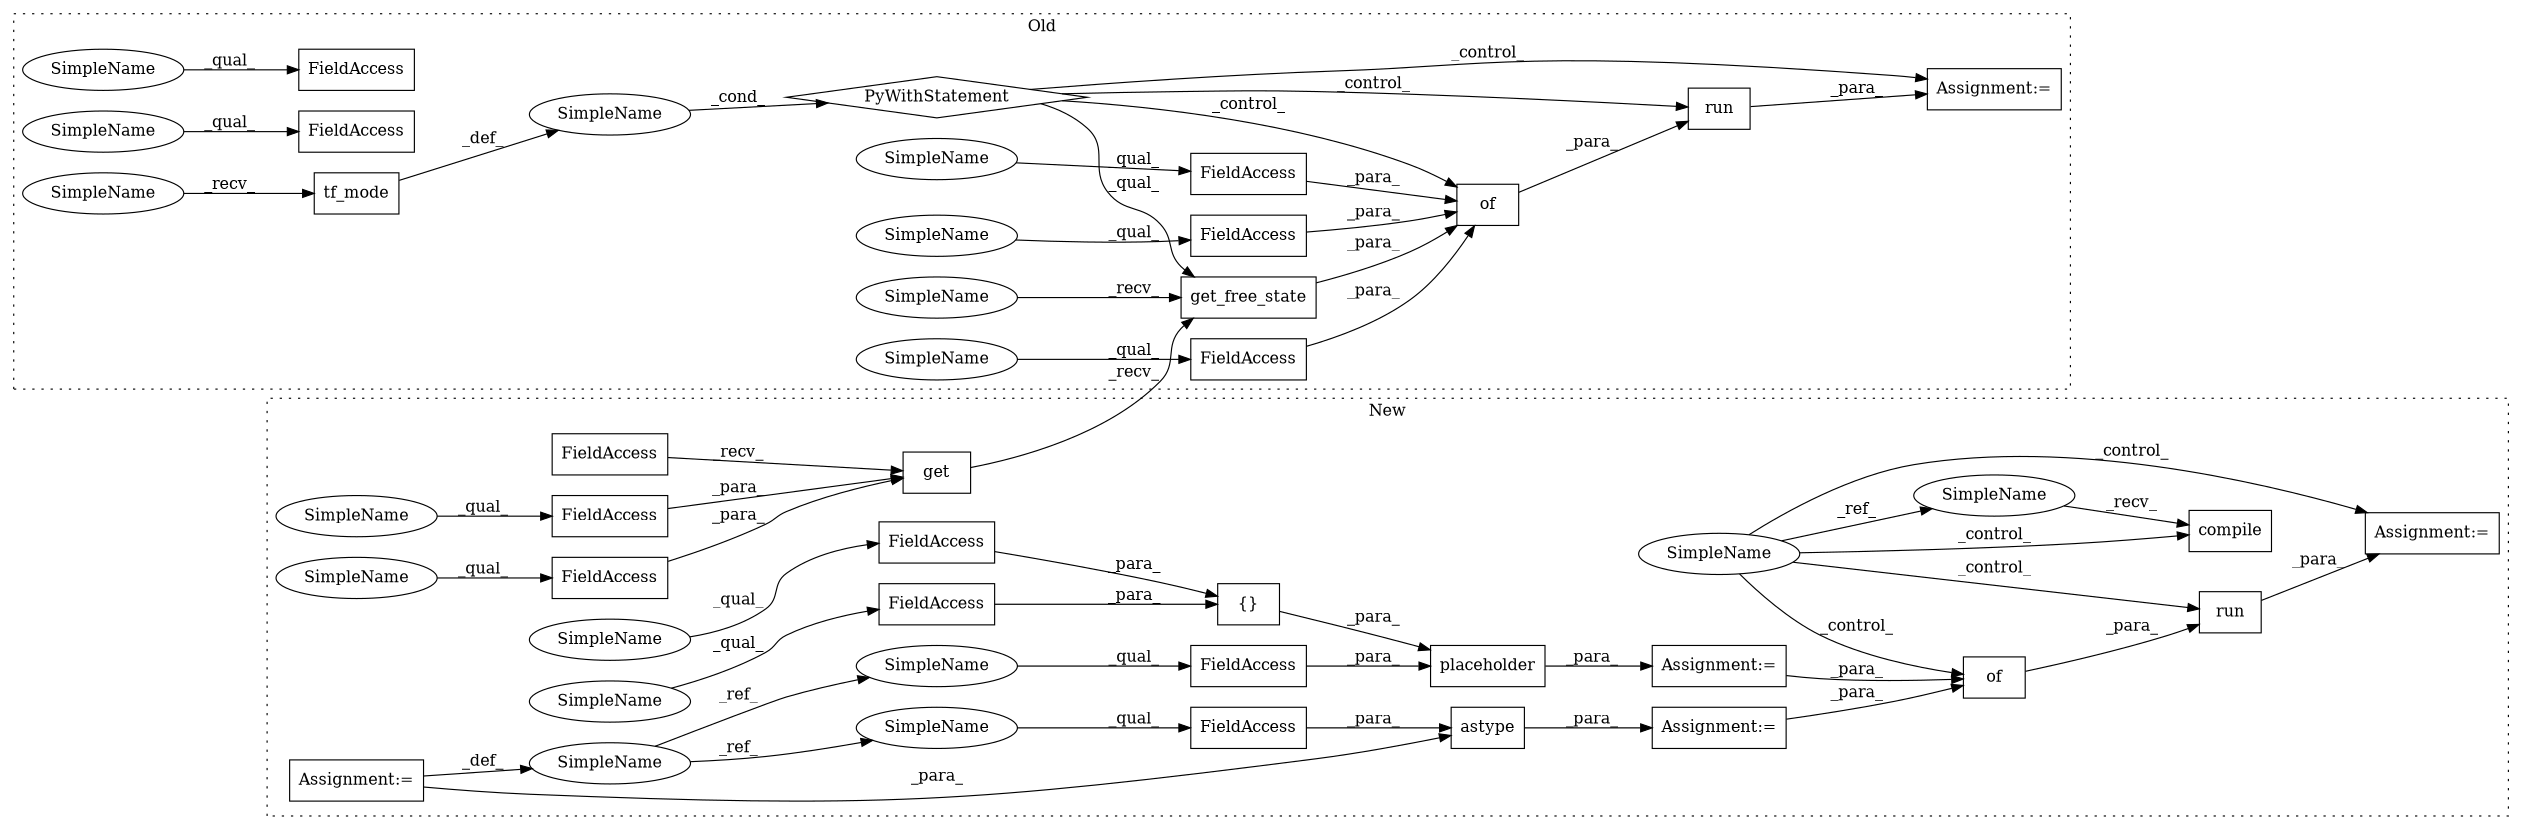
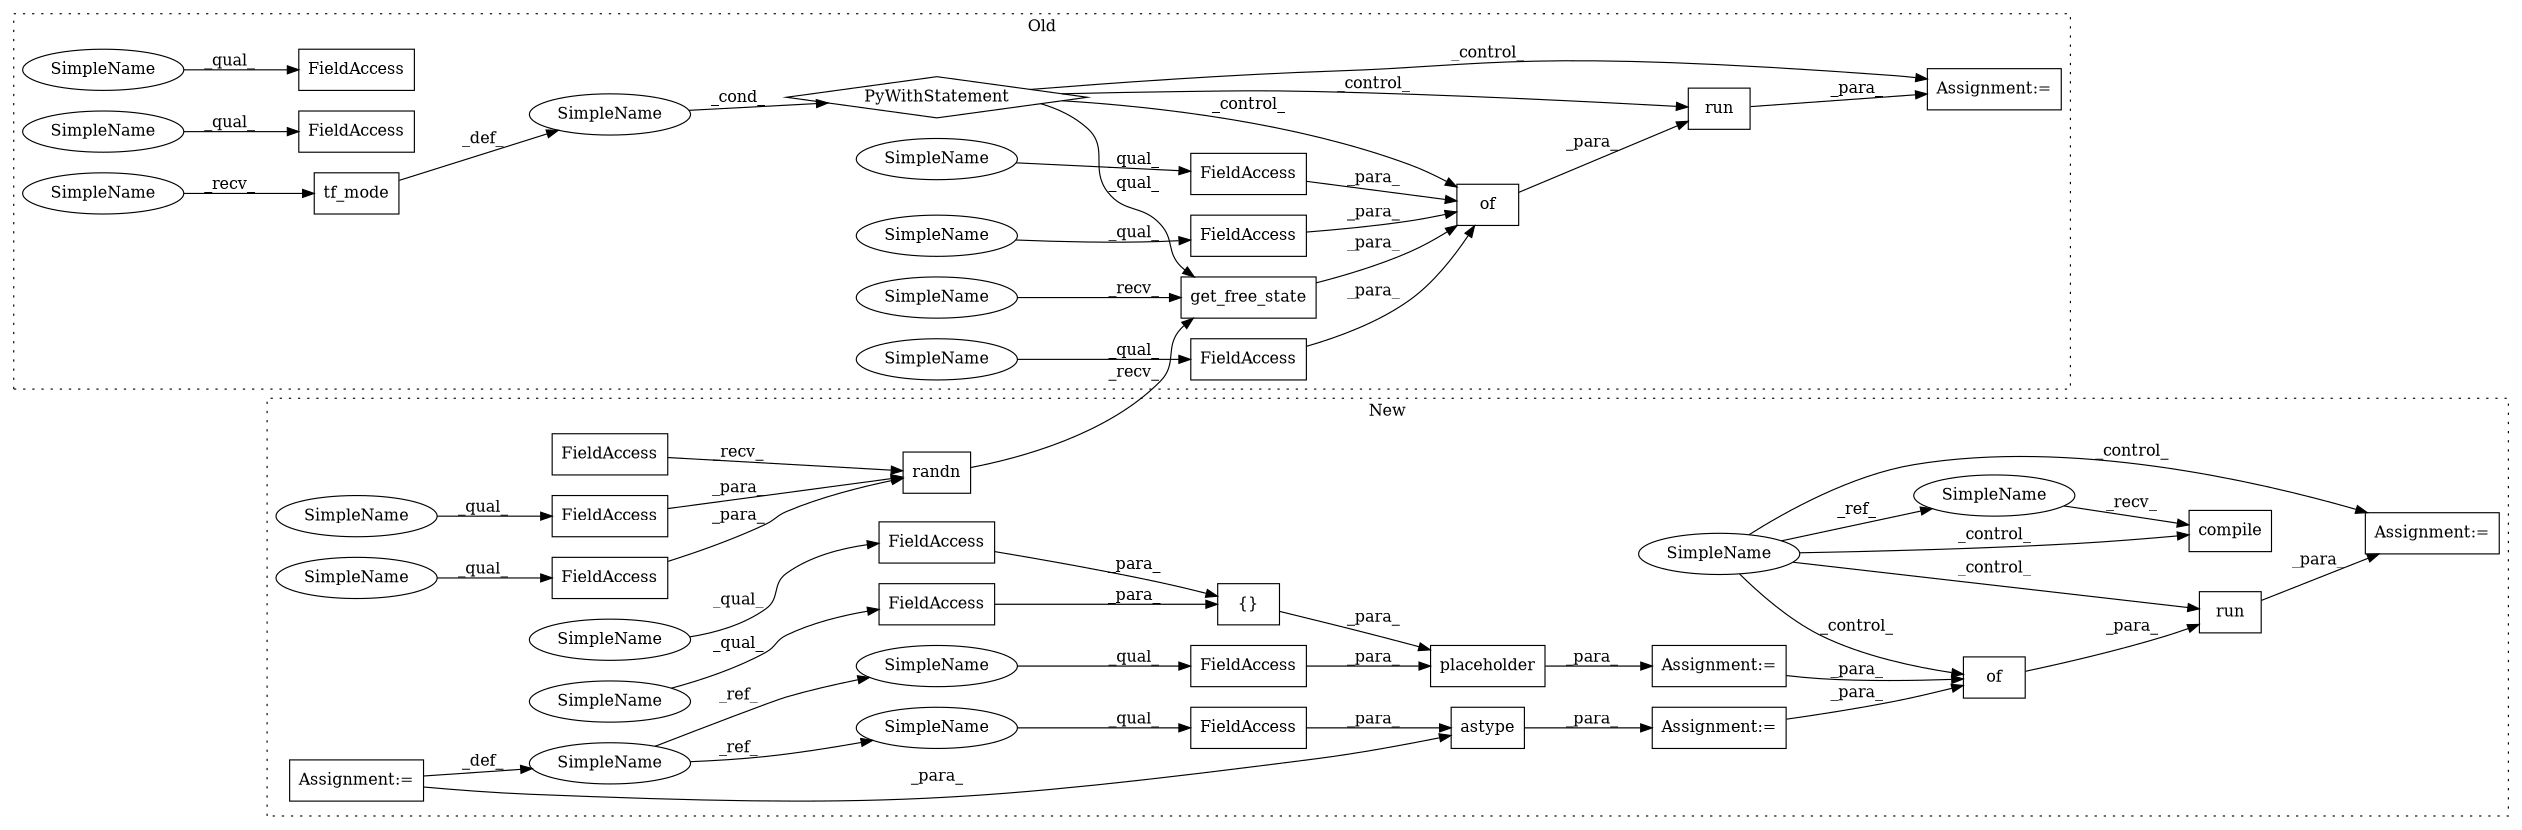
(937, 473) -> (937, 473)
